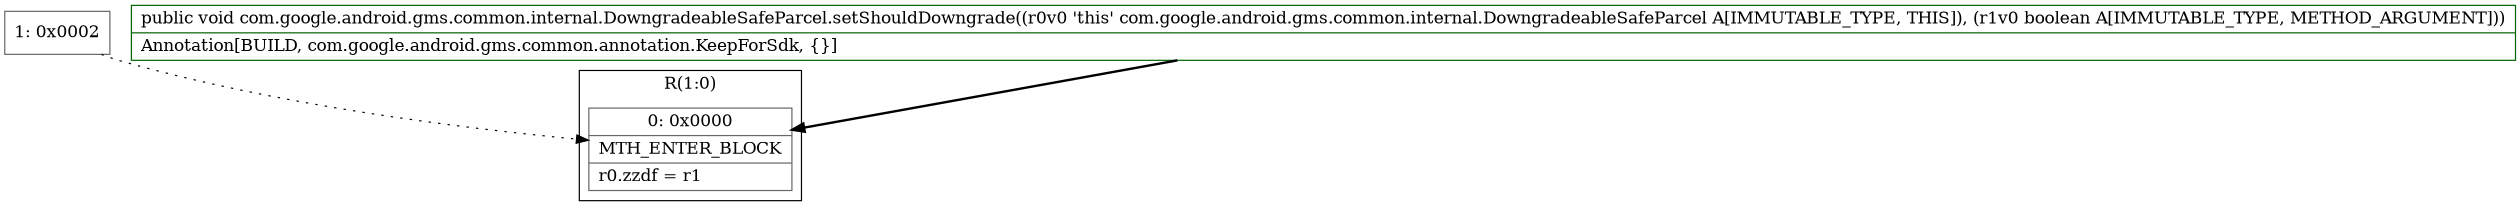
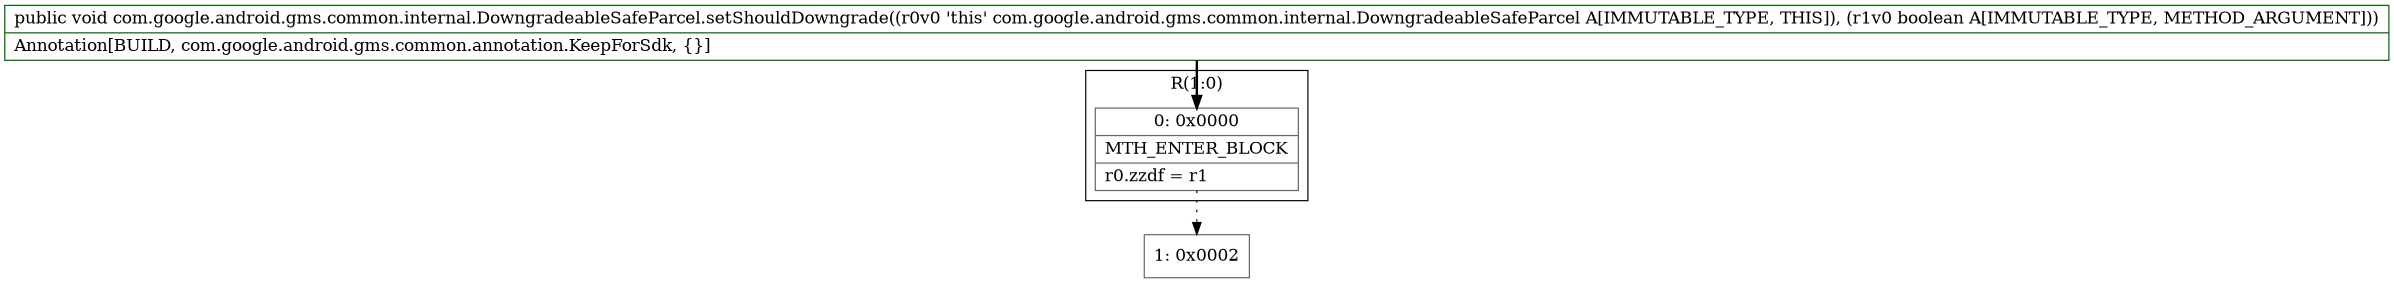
(337, 108) -> (1197, 208)
